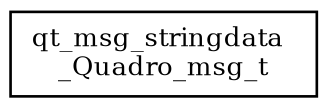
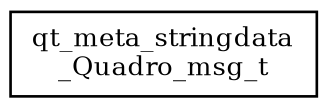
(164, 54) -> (164, 54)
